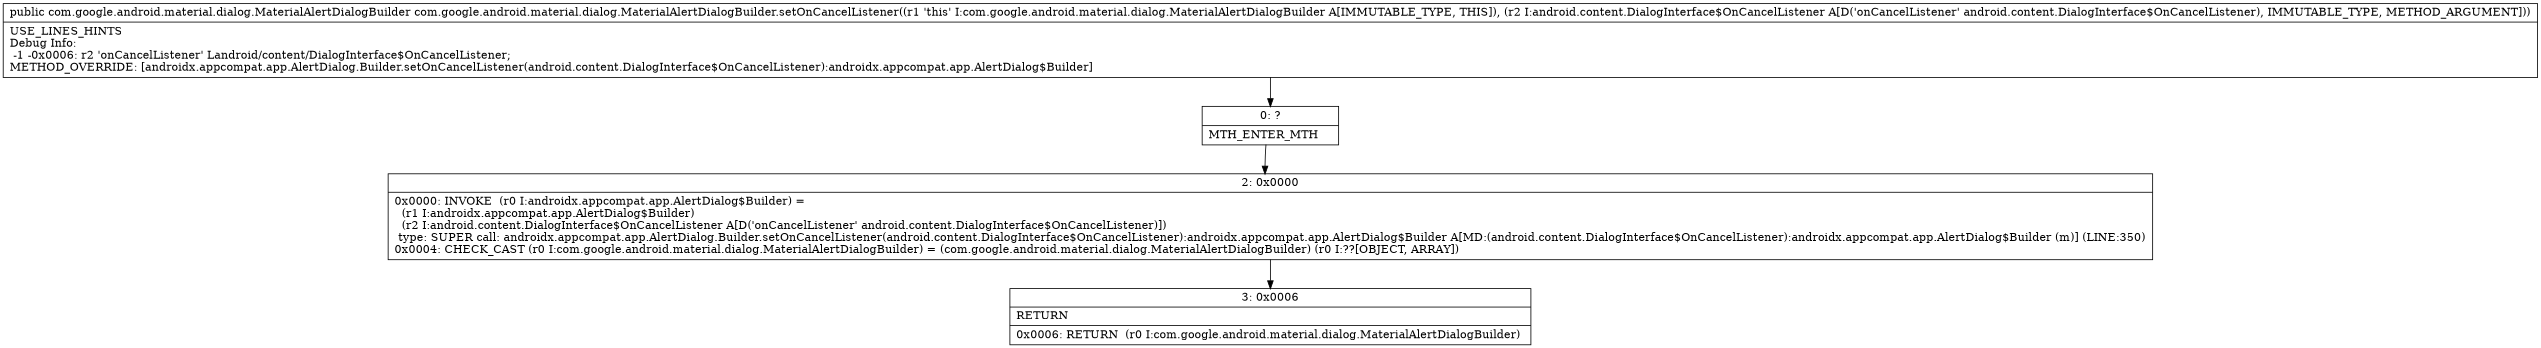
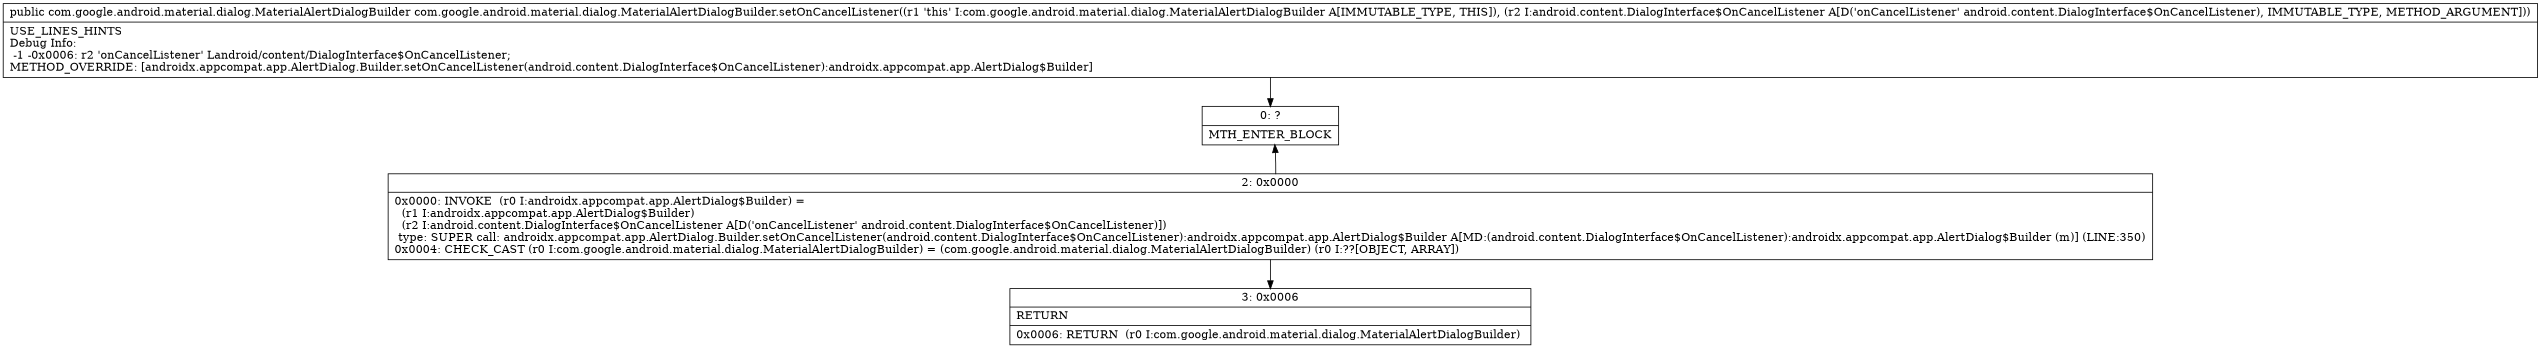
(1264, 135) -> (1270, 135)
(1265, 155) -> (1276, 163)
